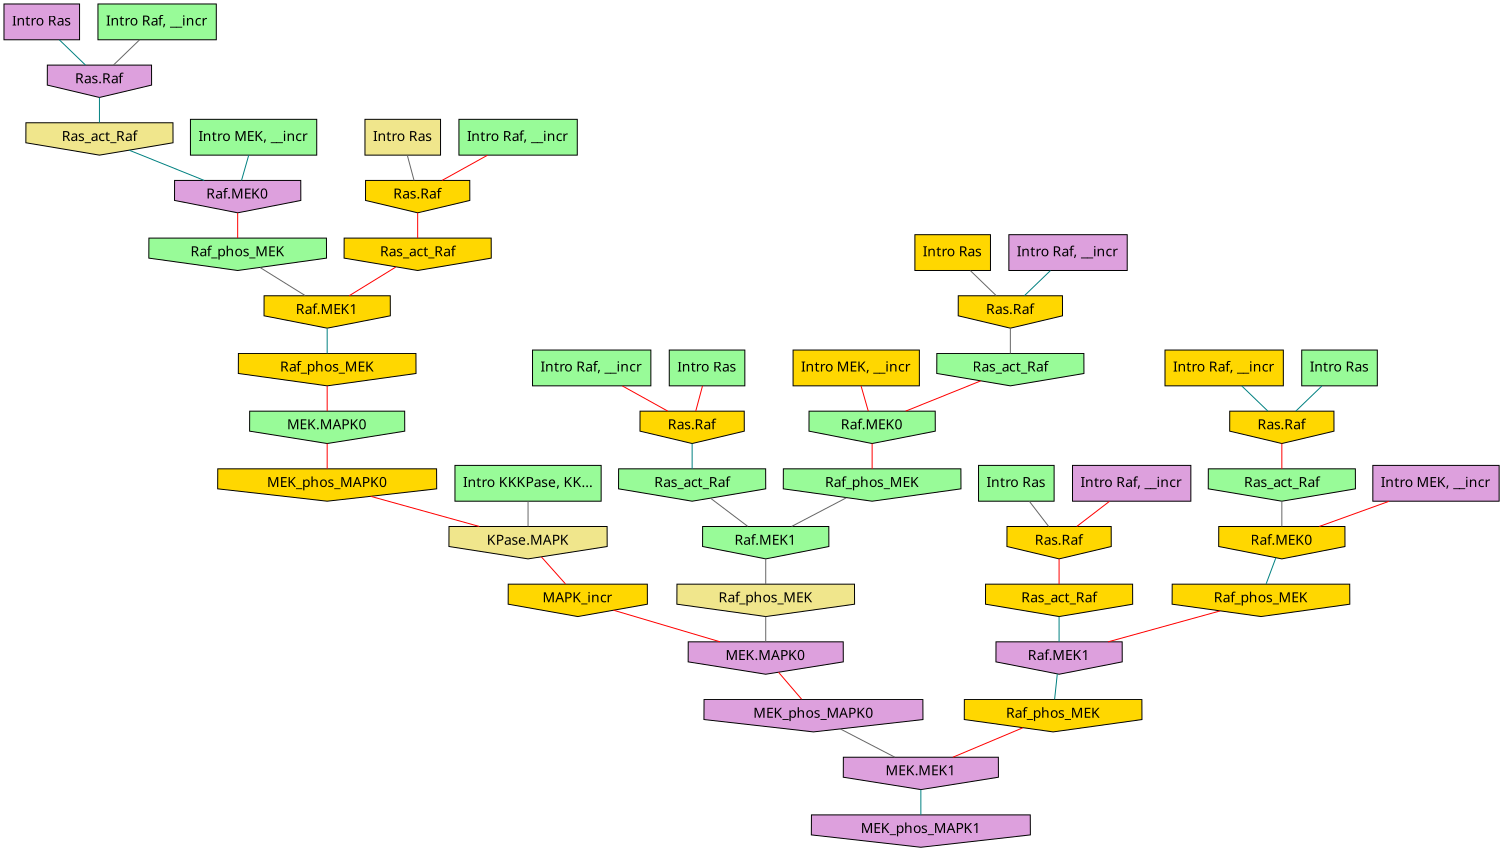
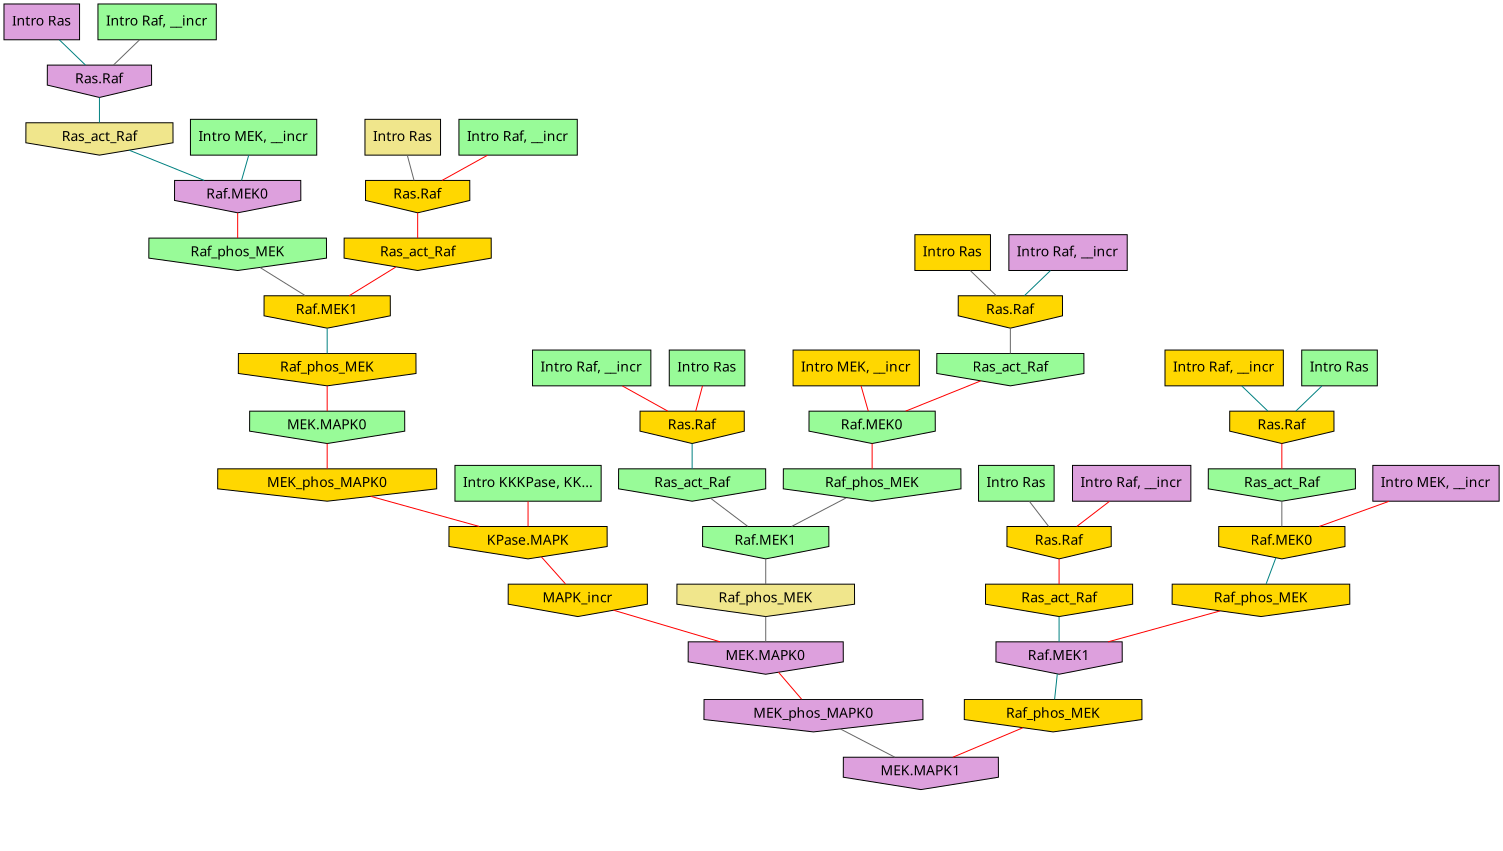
(528, 514) -> (528, 514)
(528, 541) -> (528, 541)
(921, 772) -> (921, 772)
(921, 829) -> none
